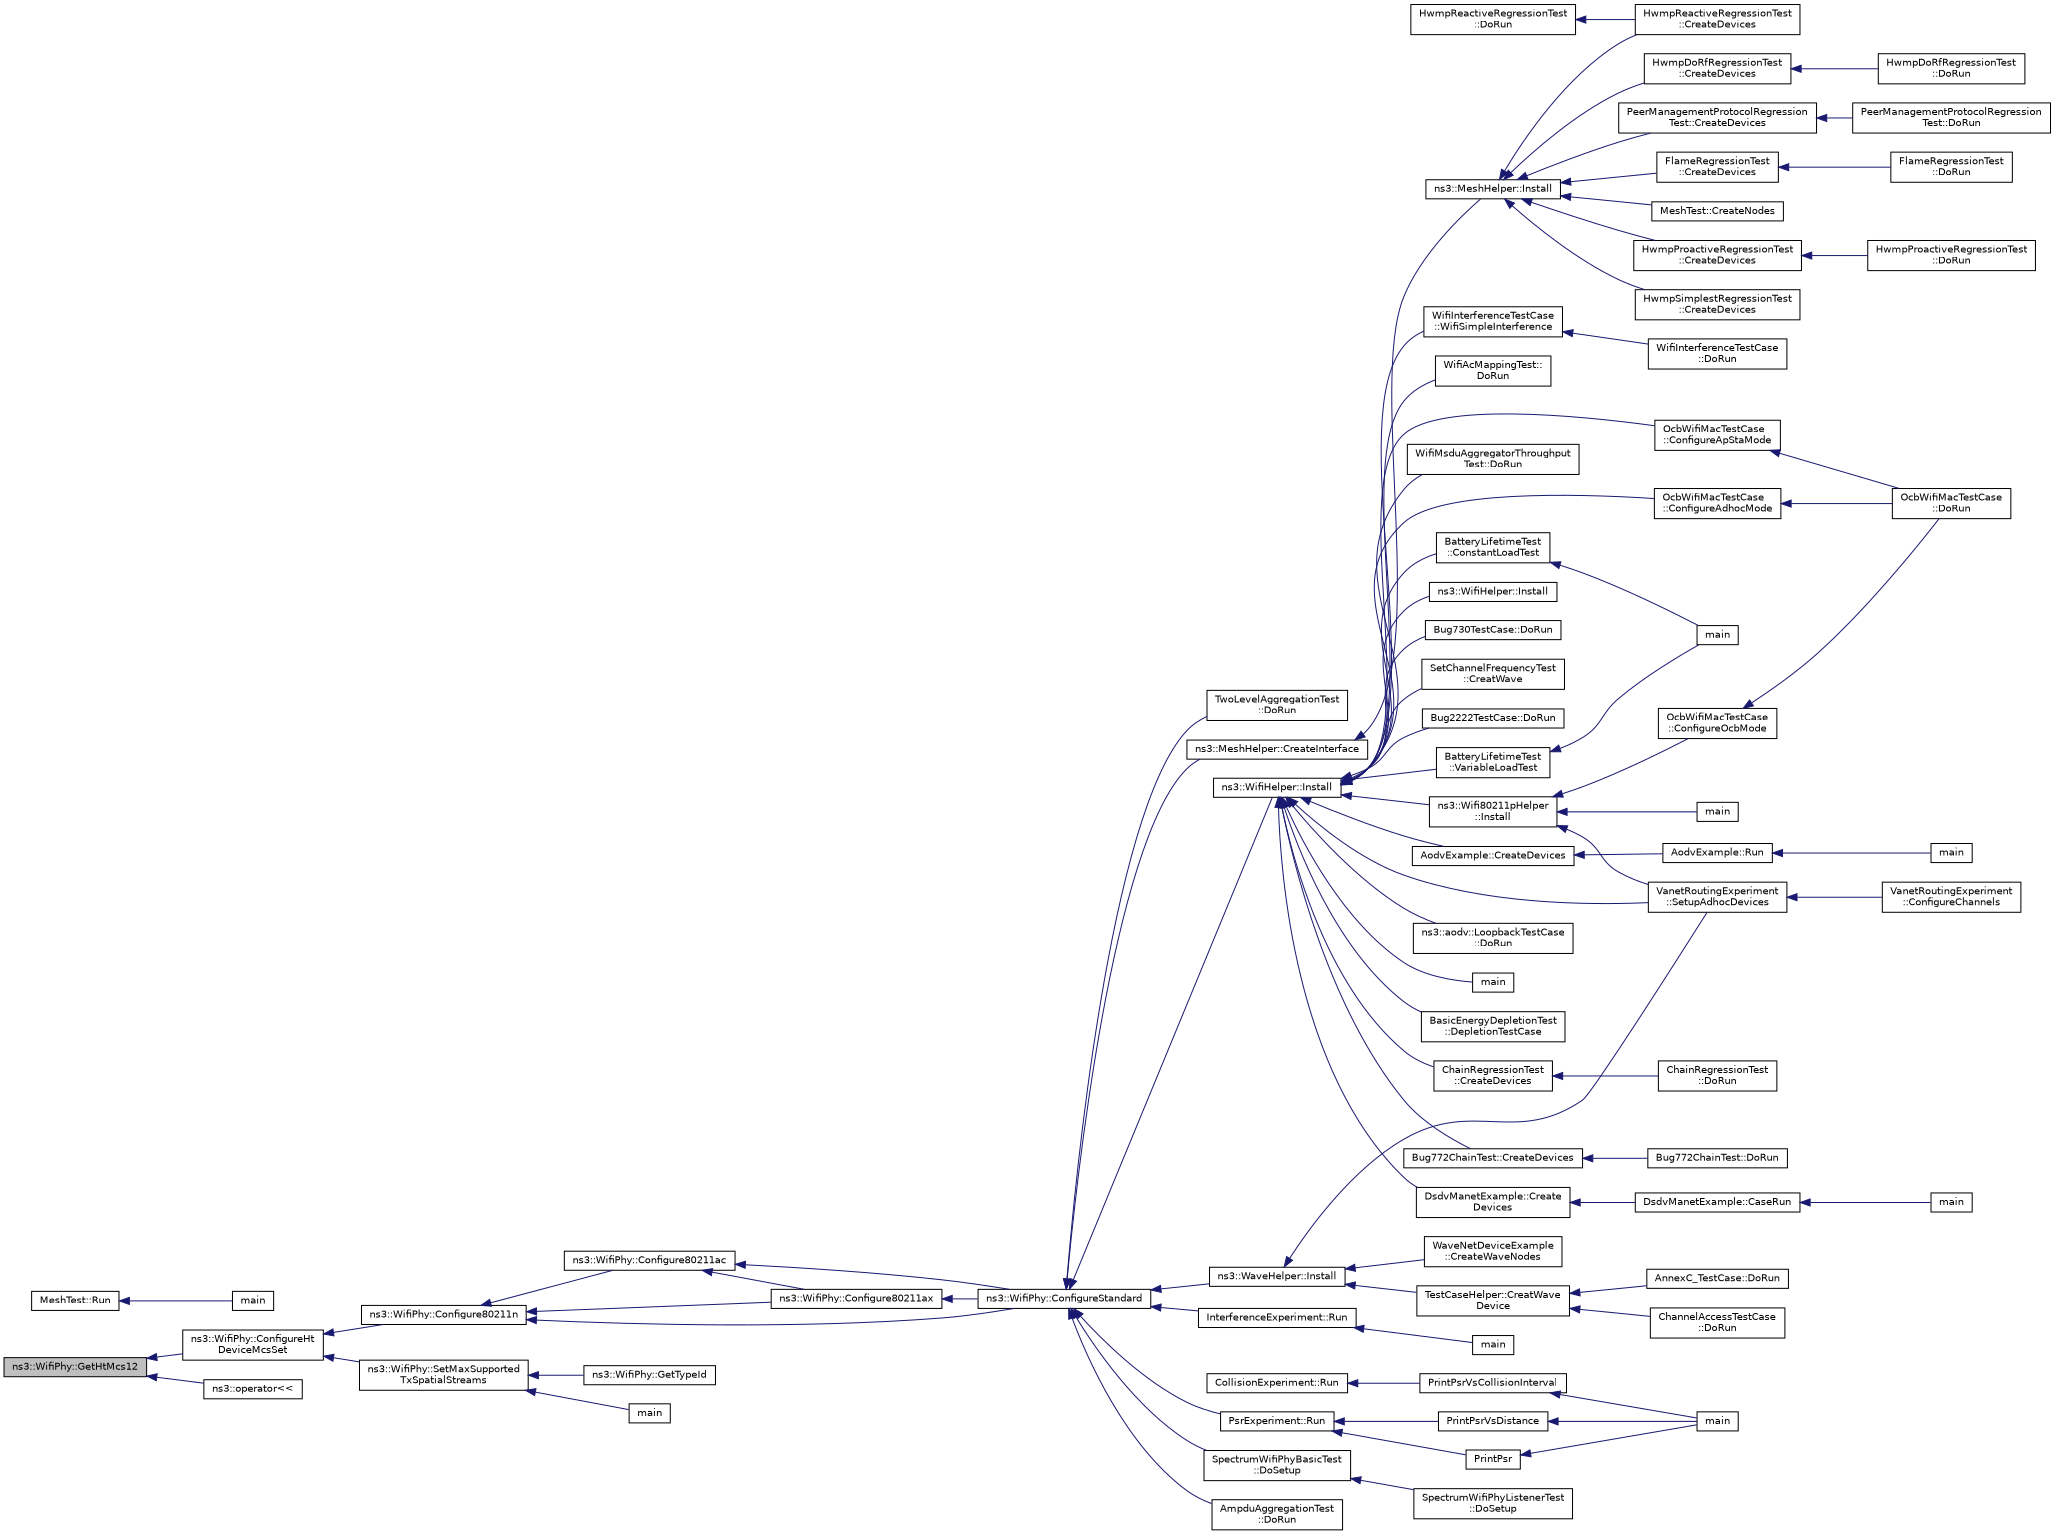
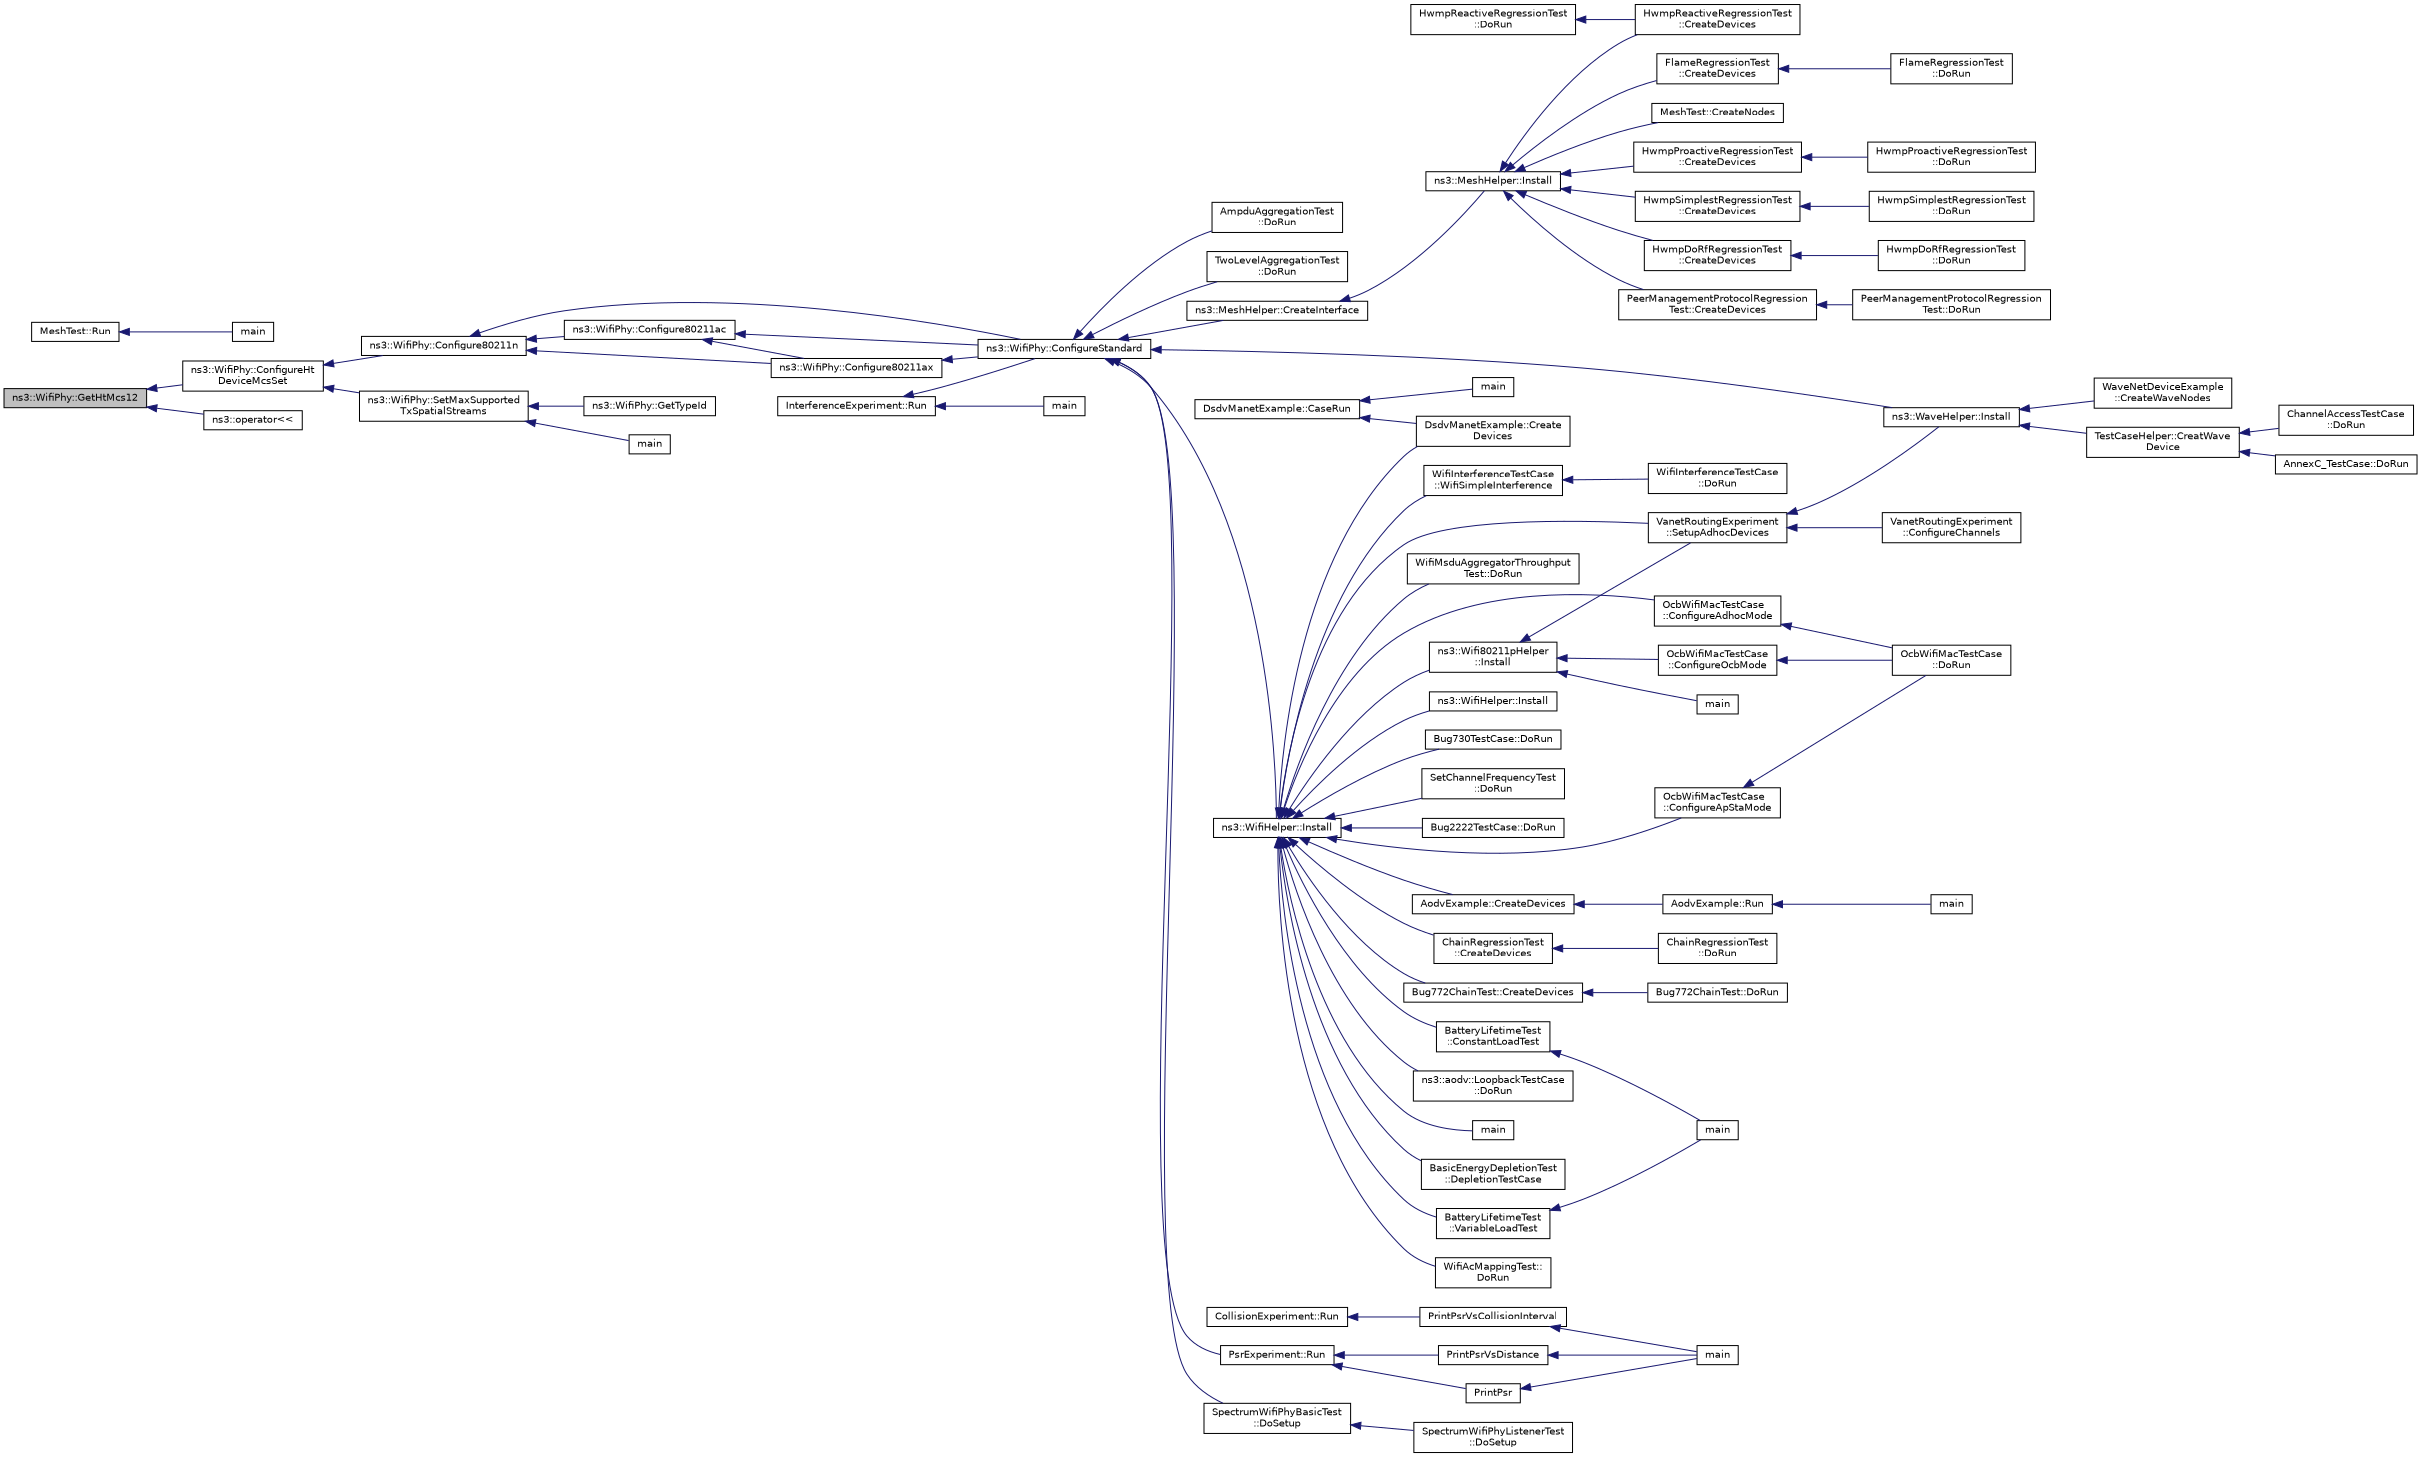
none -> (1952, 206)
(1493, 674) -> (1493, 784)
(1523, 1121) -> (1871, 474)
(1608, 1202) -> (1393, 421)
(1180, 1309) -> (974, 378)
